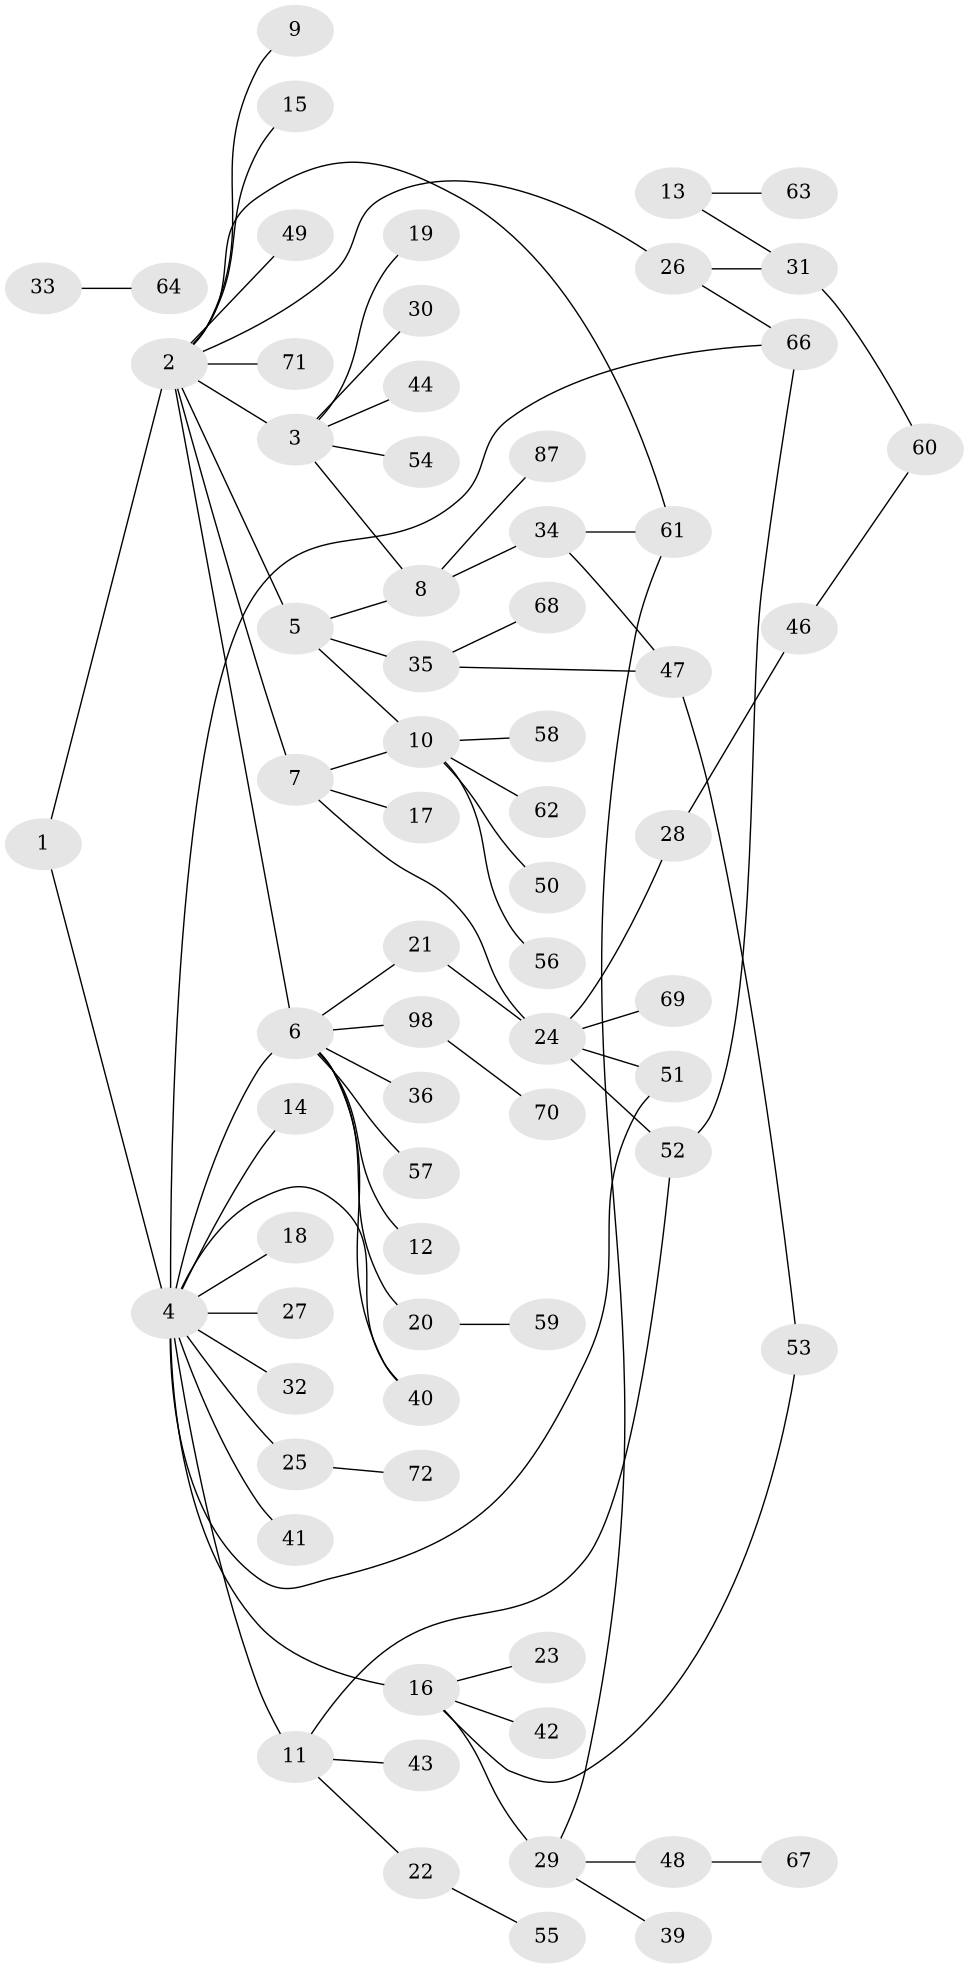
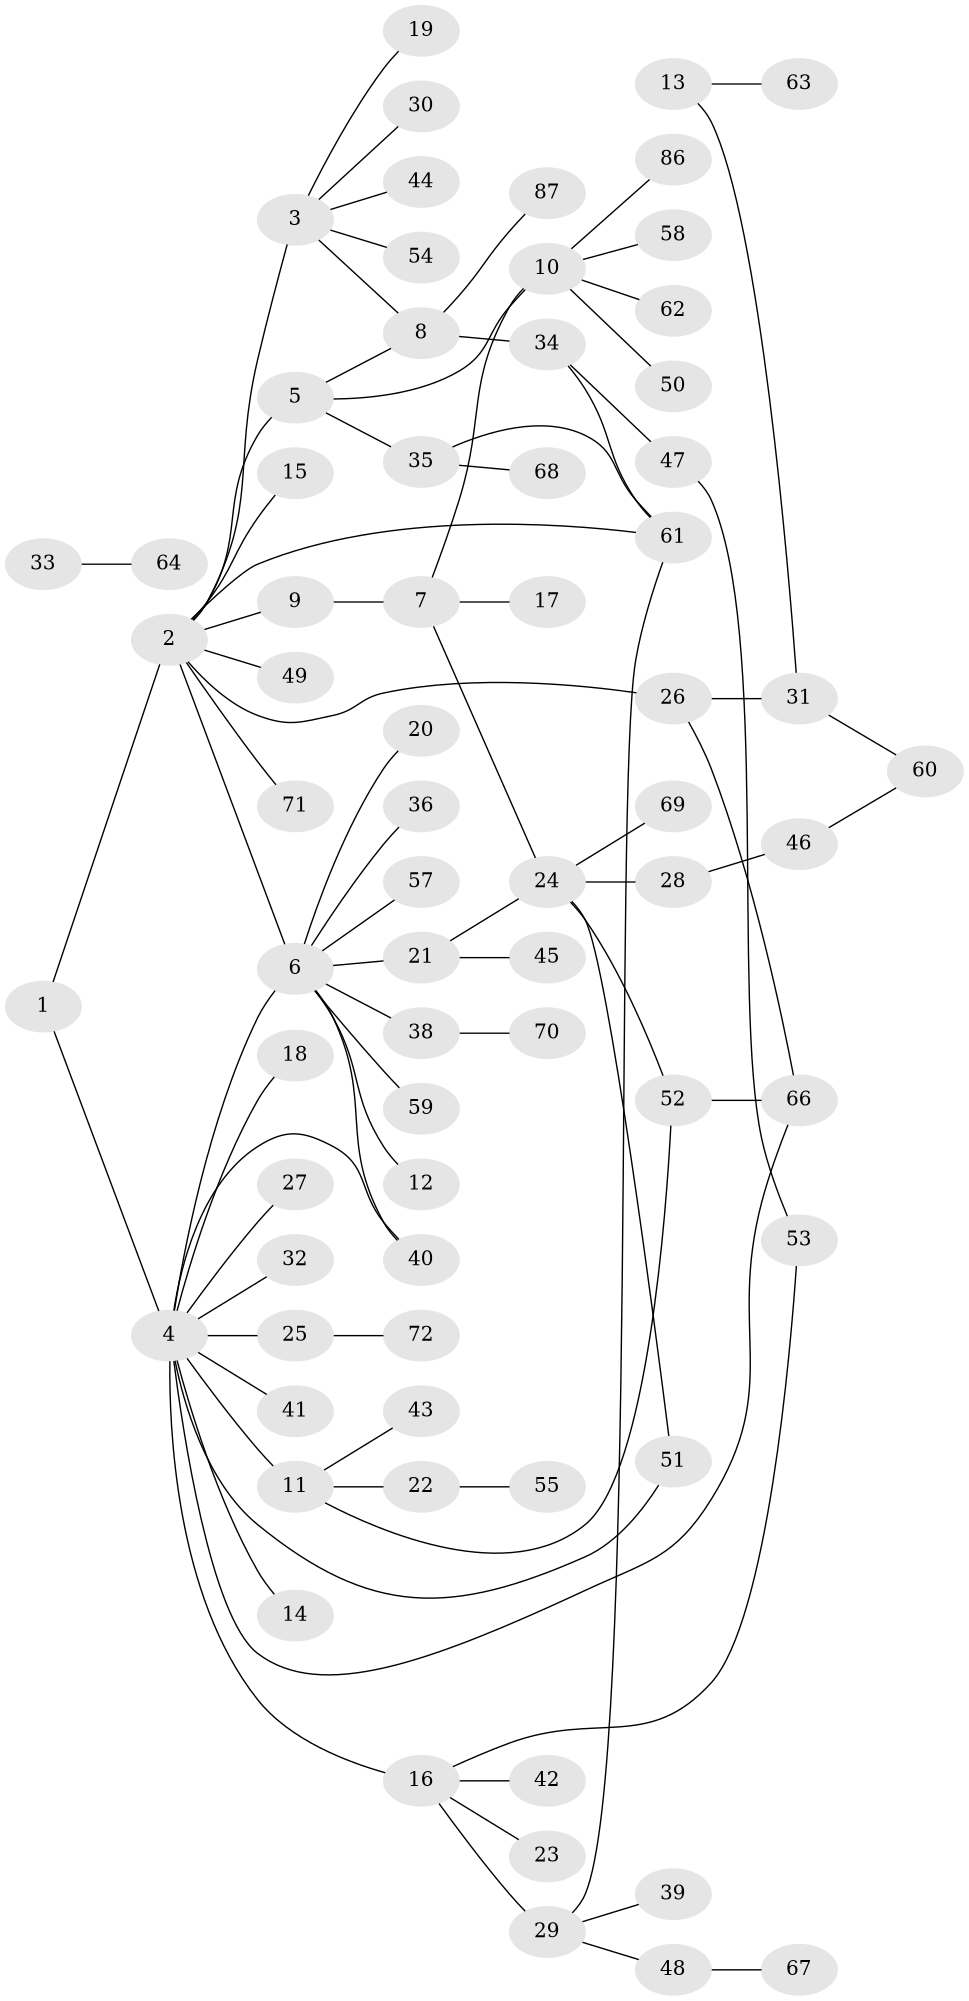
(230, 573) -> (359, 602)
(548, 669) -> (571, 430)
none -> (547, 958)
(547, 963) -> (673, 160)
(421, 1022) -> (421, 1033)
(485, 1324) -> (356, 1040)
